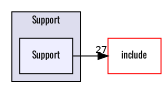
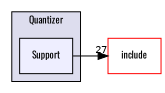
(46, 21) -> (46, 21)
